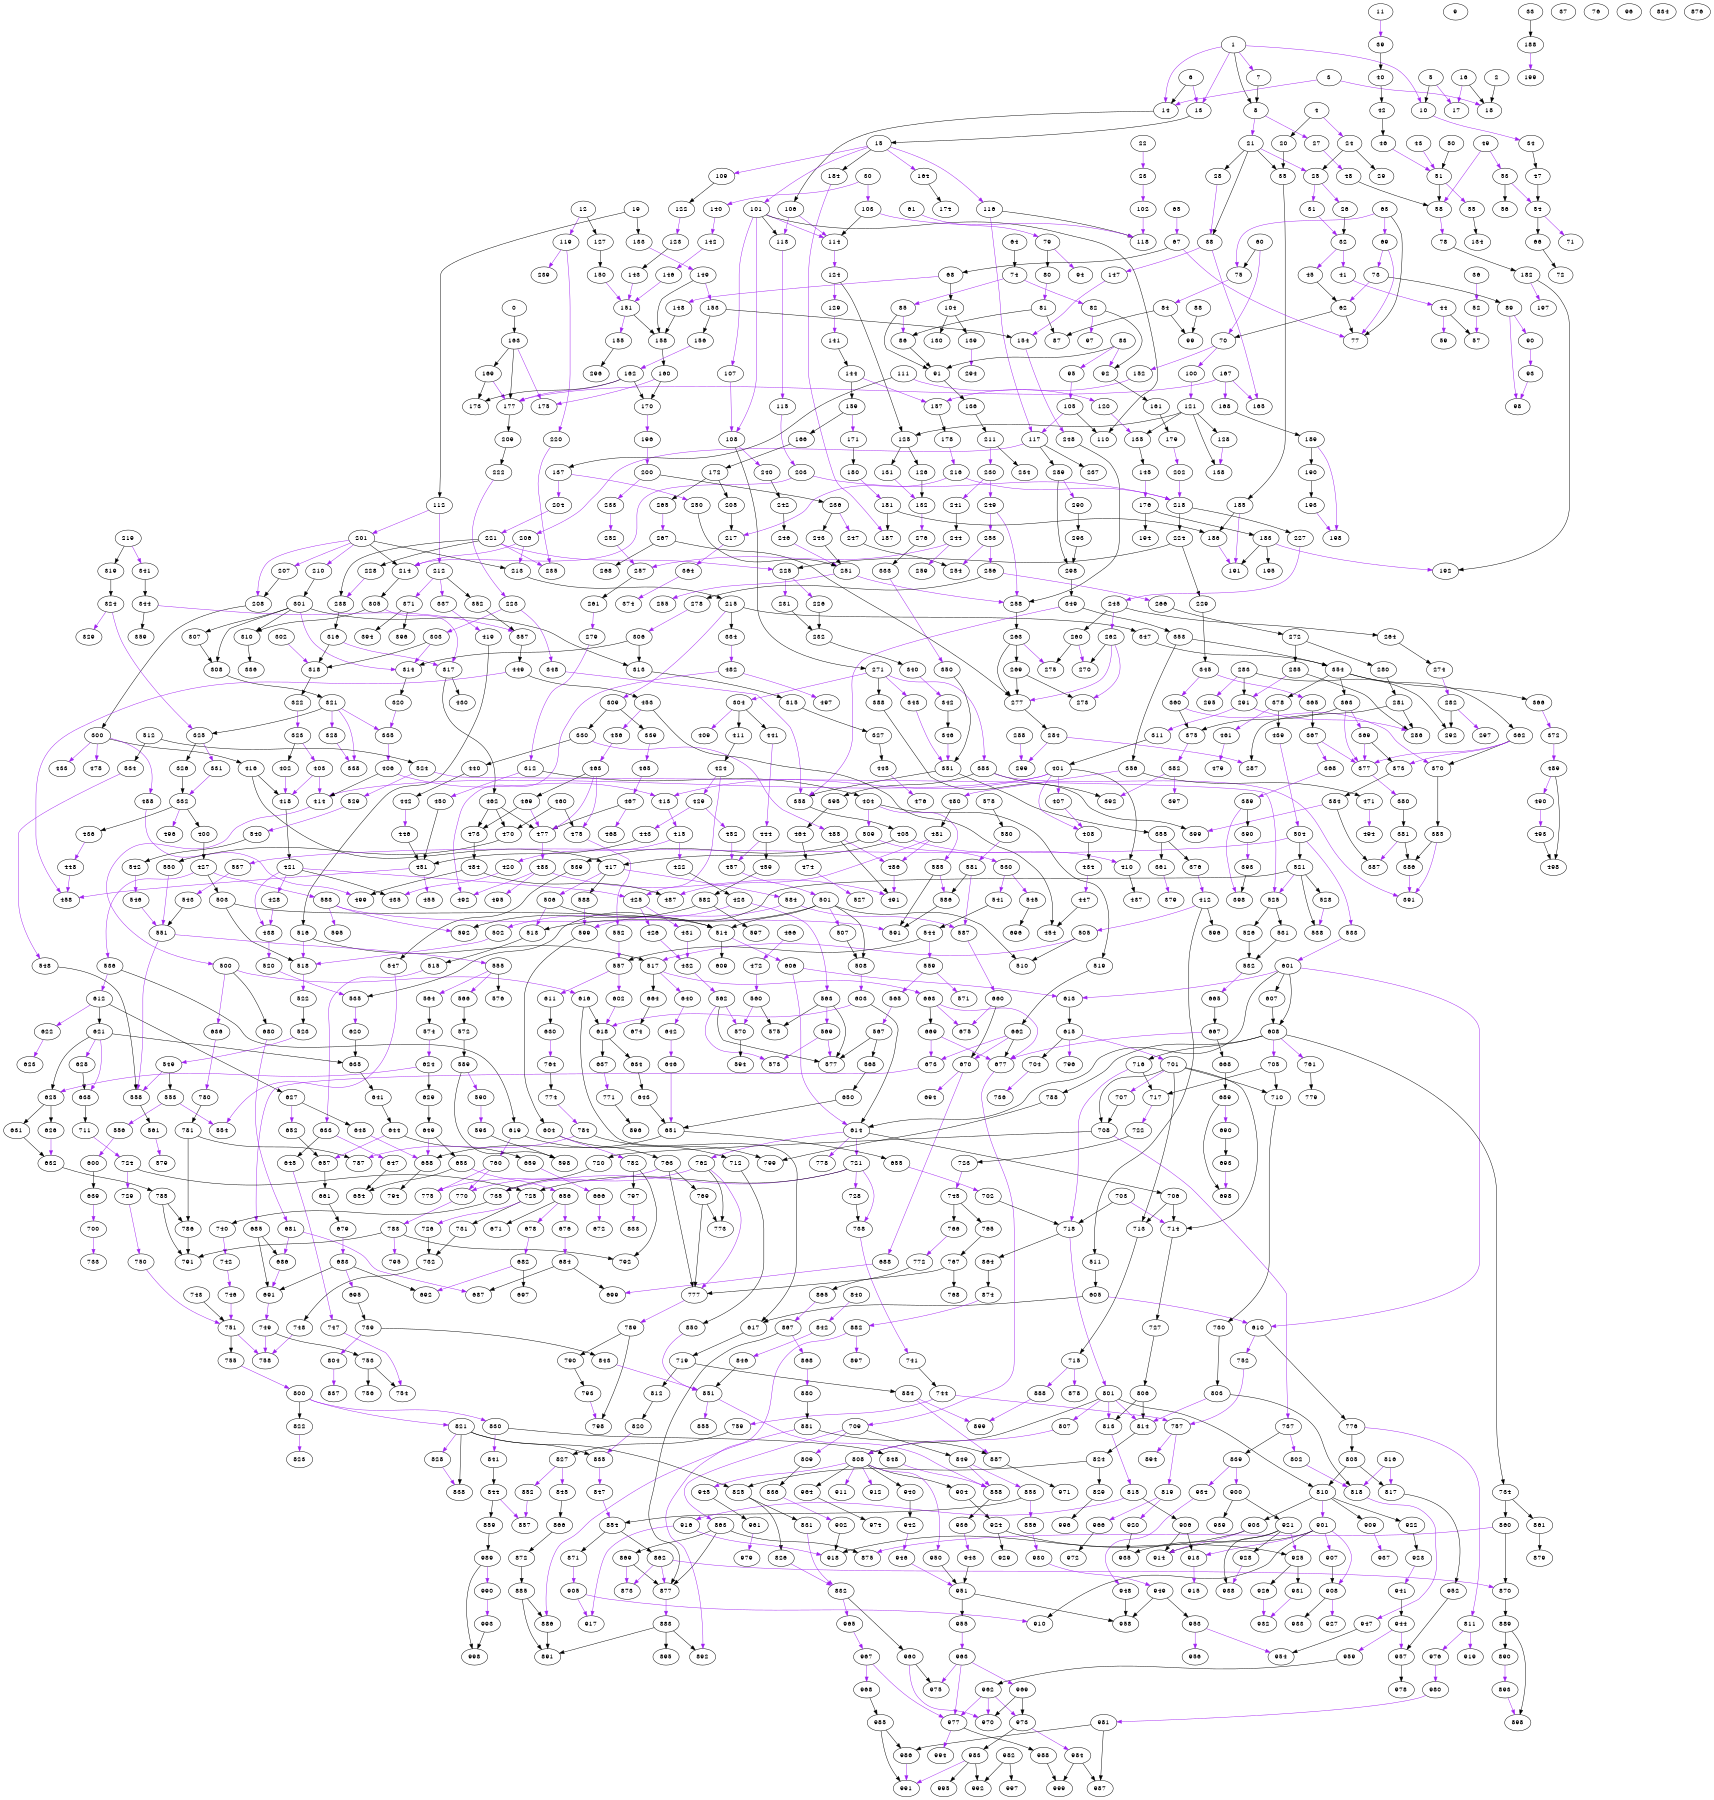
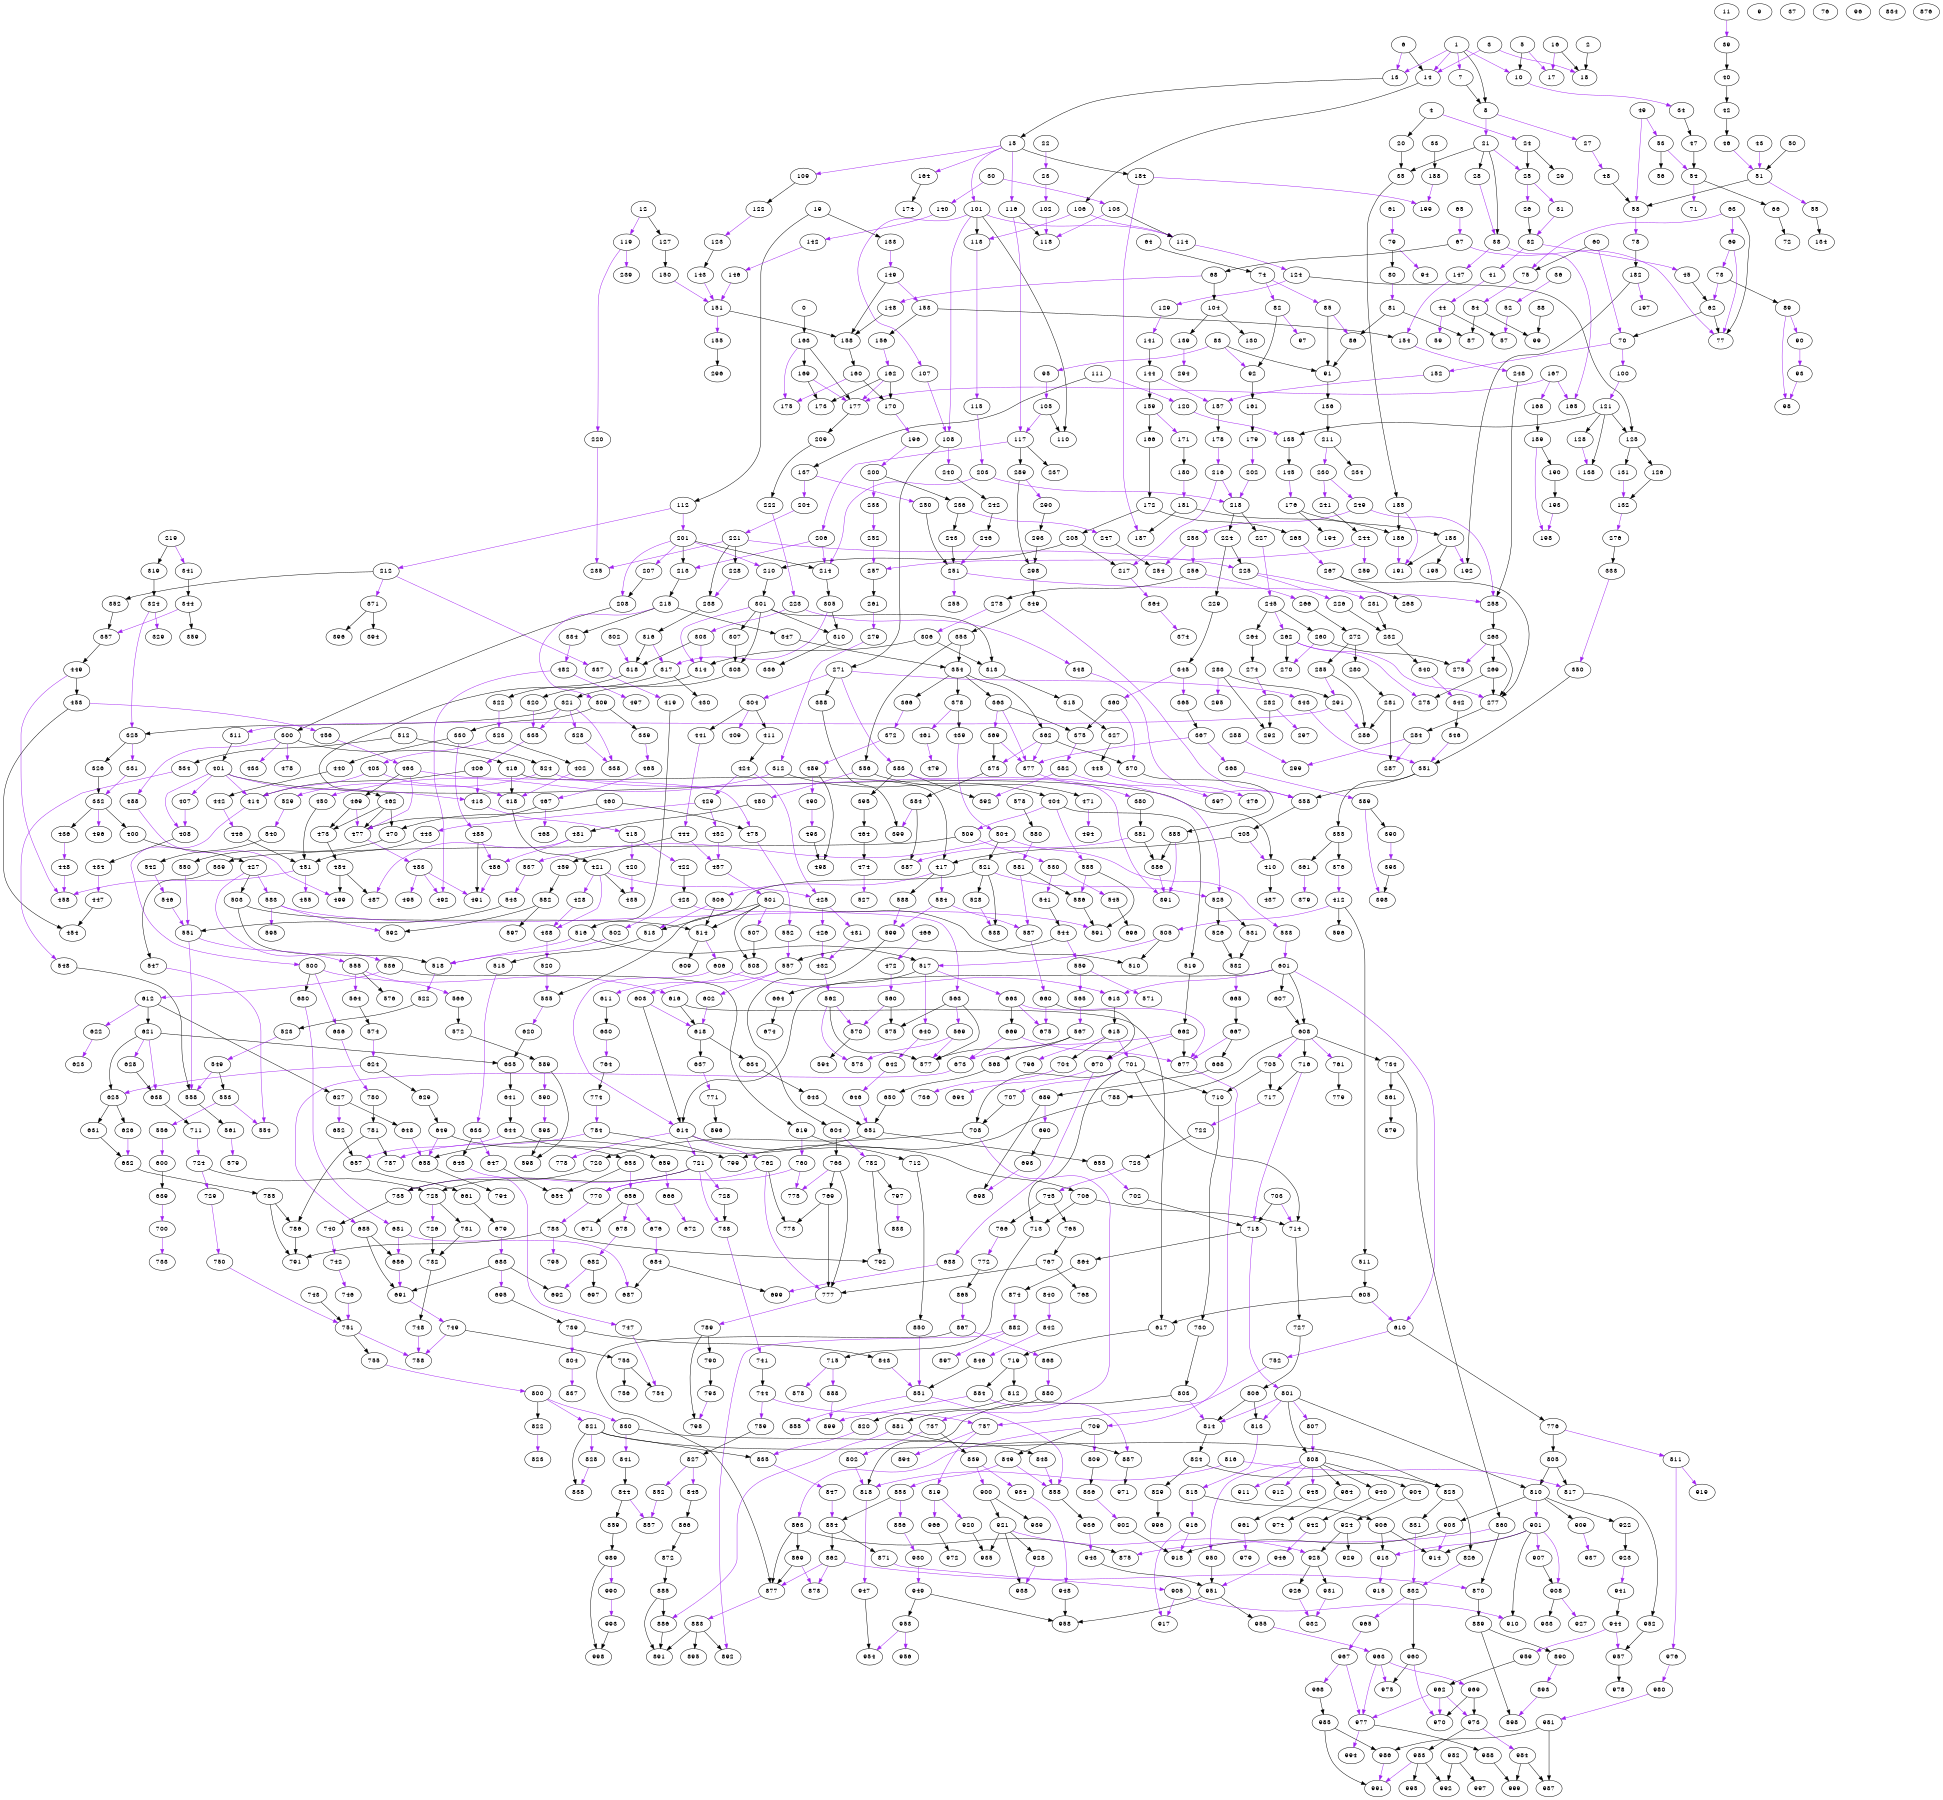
none -> (1283, 186)
none -> (925, 559)
